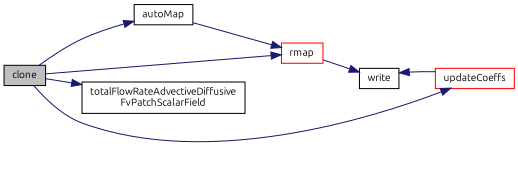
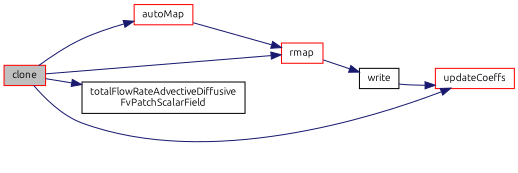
(164, 15) -> (164, 15)
(422, 72) -> (412, 85)
(25, 75) -> (25, 75)
